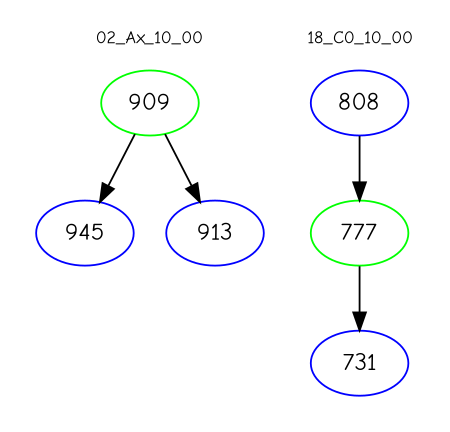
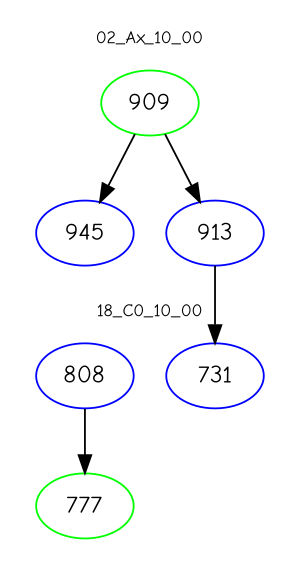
(360, 289) -> (215, 306)
